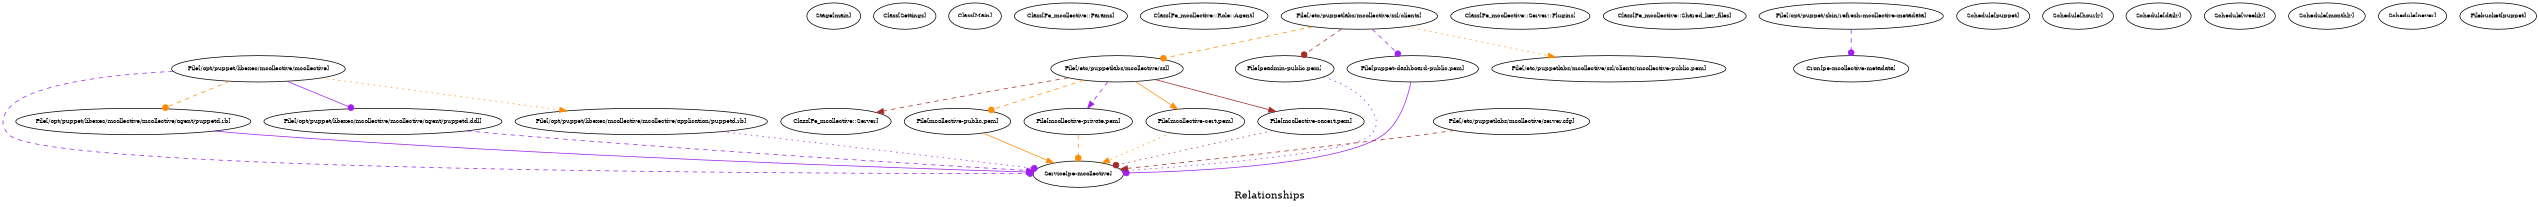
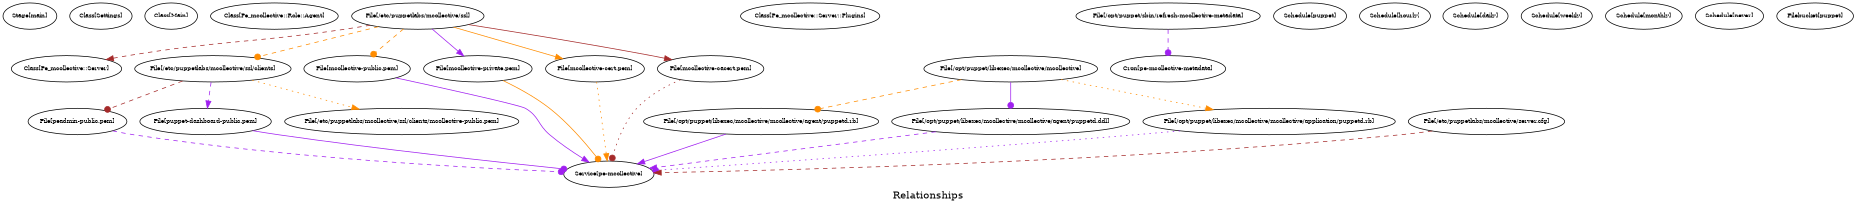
(1071, 16) -> none
(1675, 16) -> none
(1384, 40) -> (210, 92)
(1240, 42) -> (319, 41)
(1100, 92) -> (445, 40)
(1078, 145) -> (555, 112)
(1015, 147) -> (498, 101)
(1286, 156) -> (335, 158)
(417, 167) -> none
